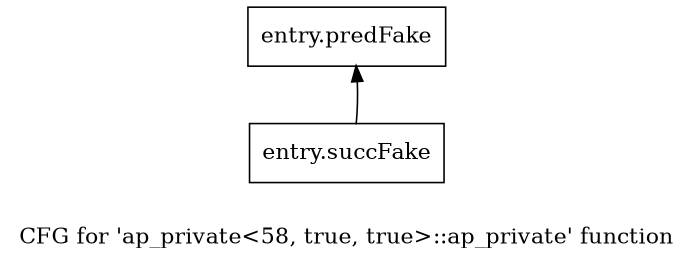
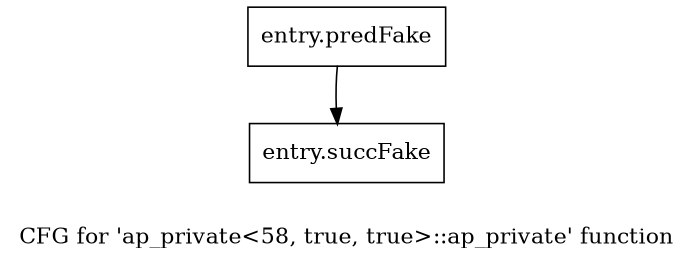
(357, 103) -> (336, 87)
